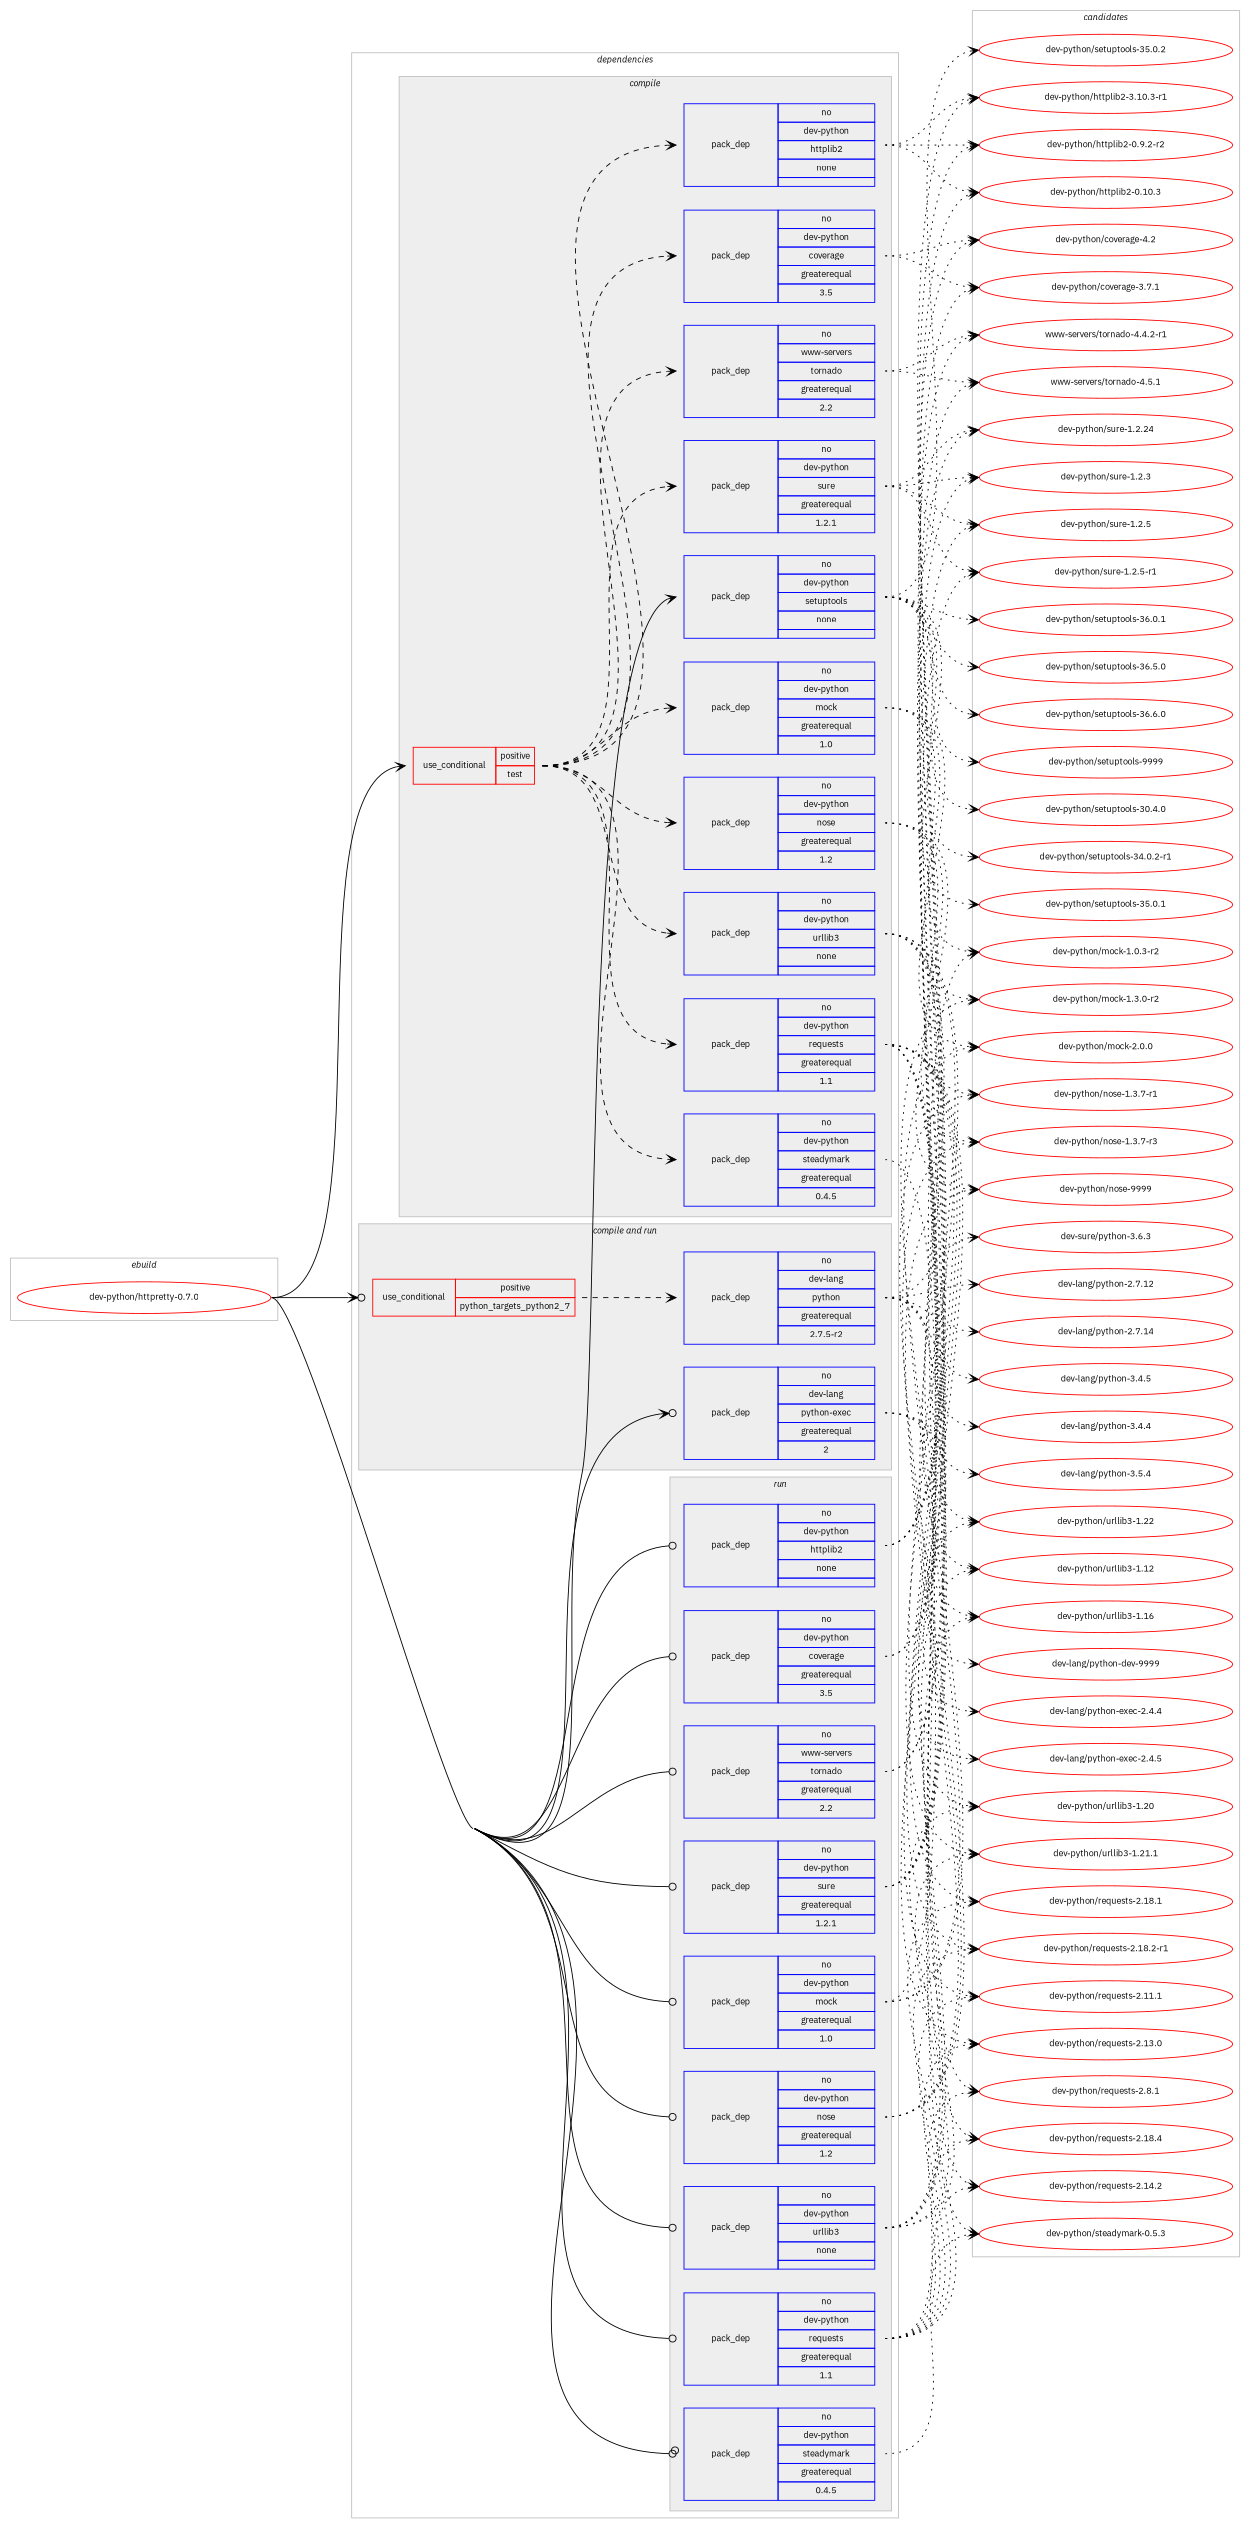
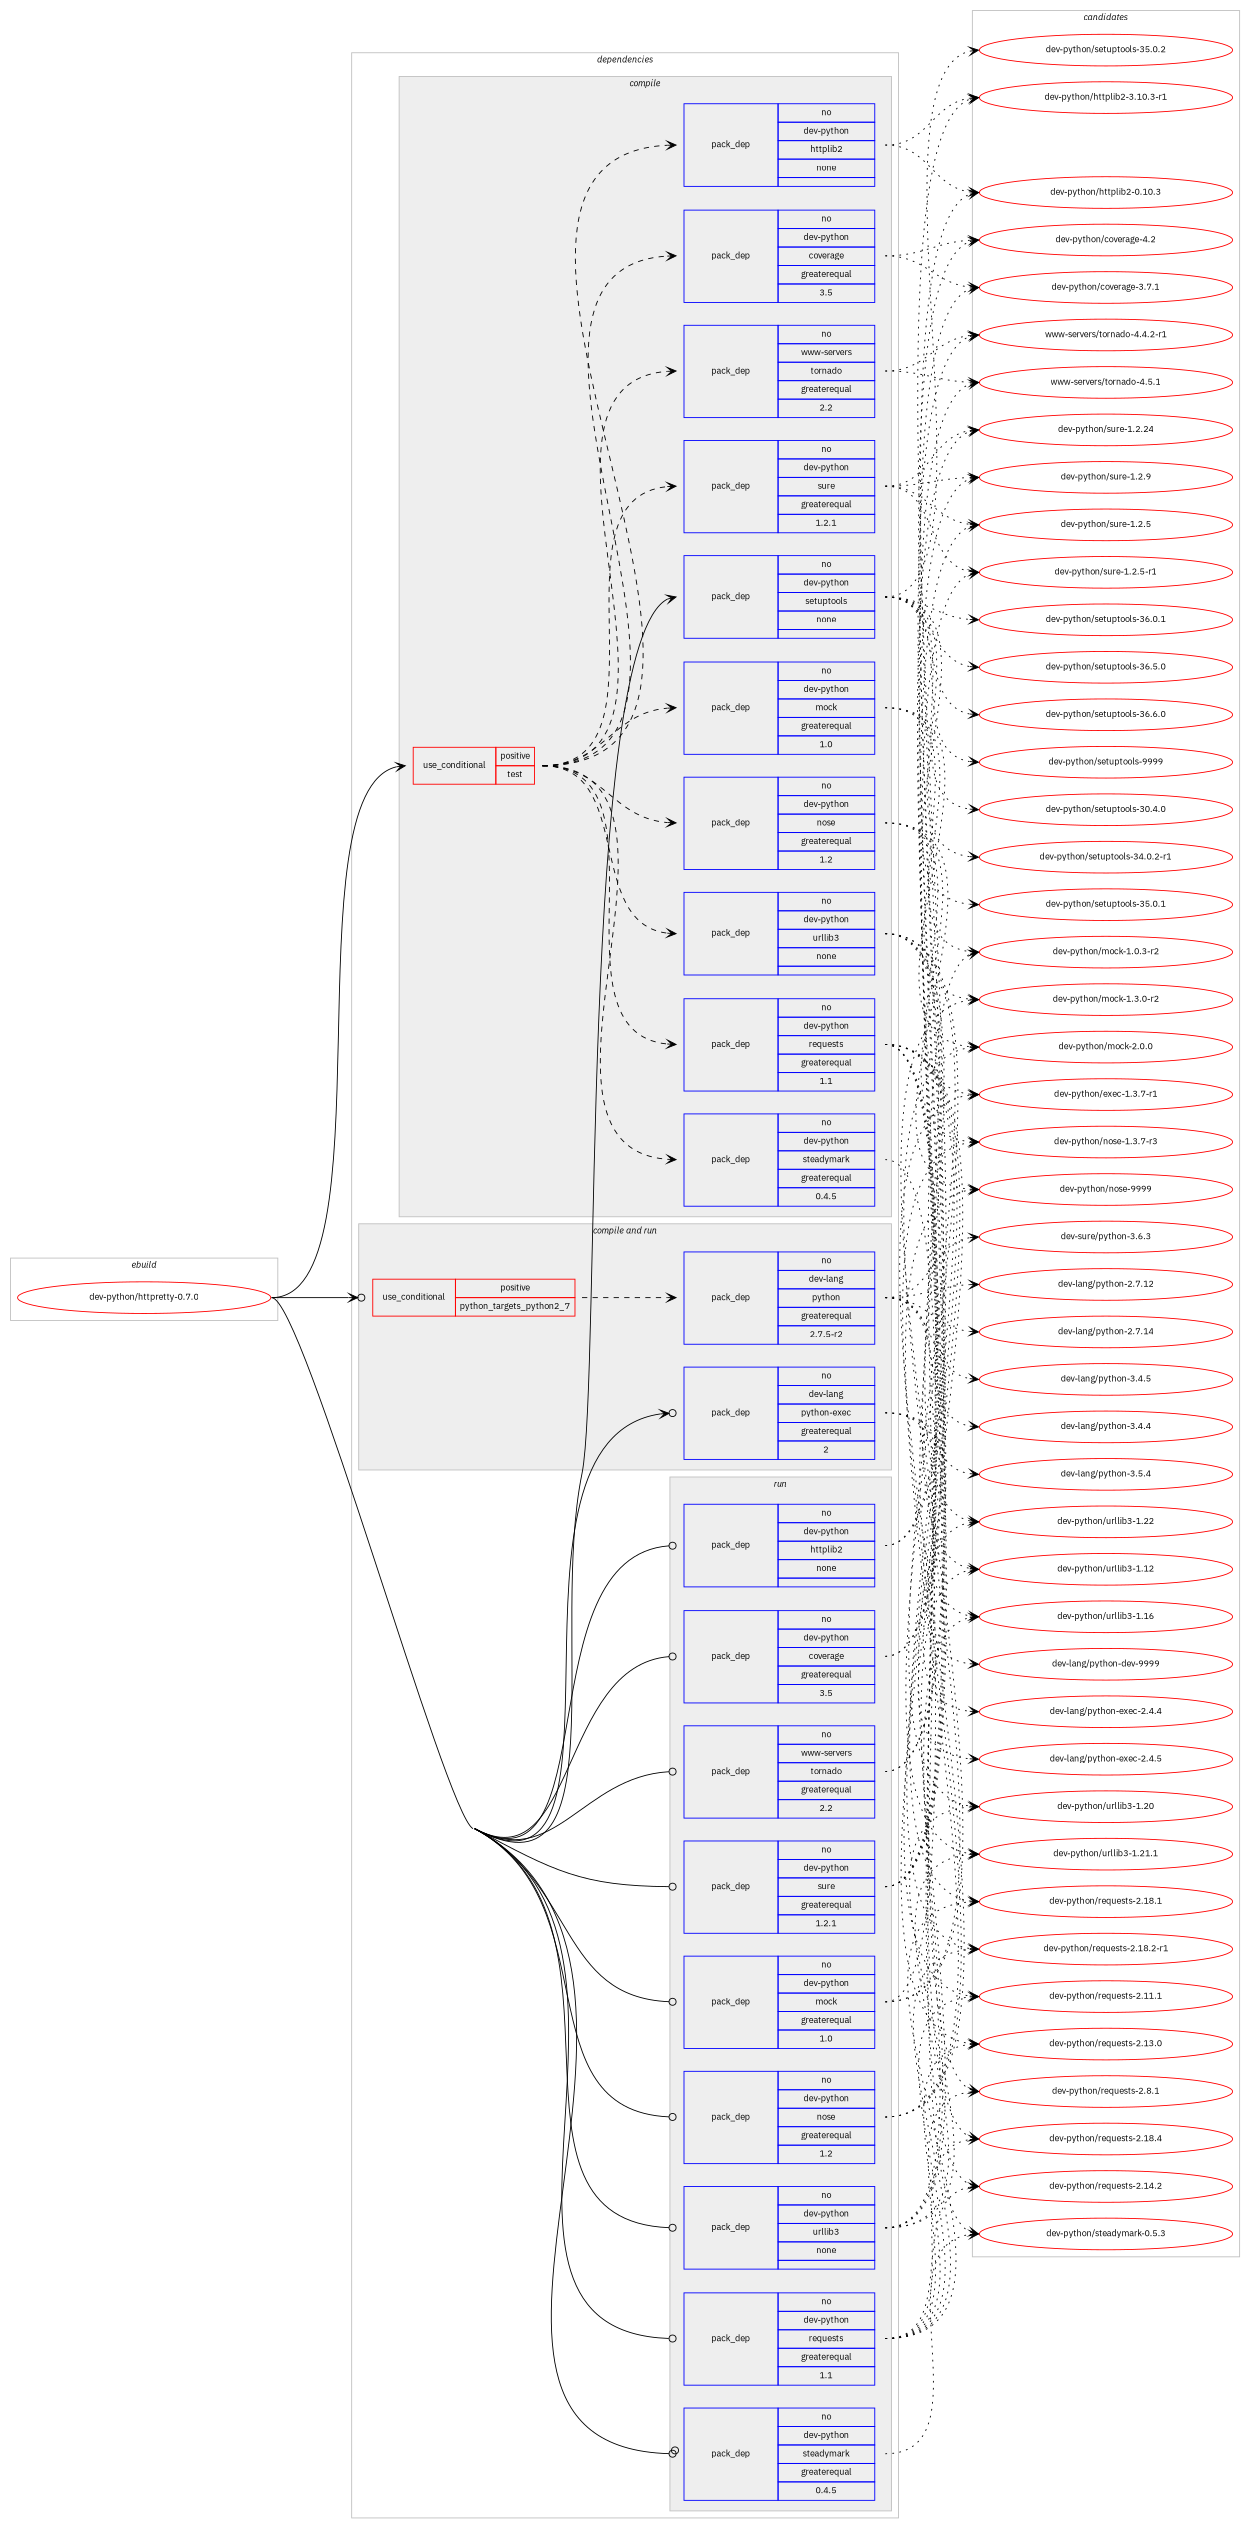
(1106, 145) -> none
(1106, 477) -> (1106, 477)
(1106, 1095) -> (1106, 1095)
